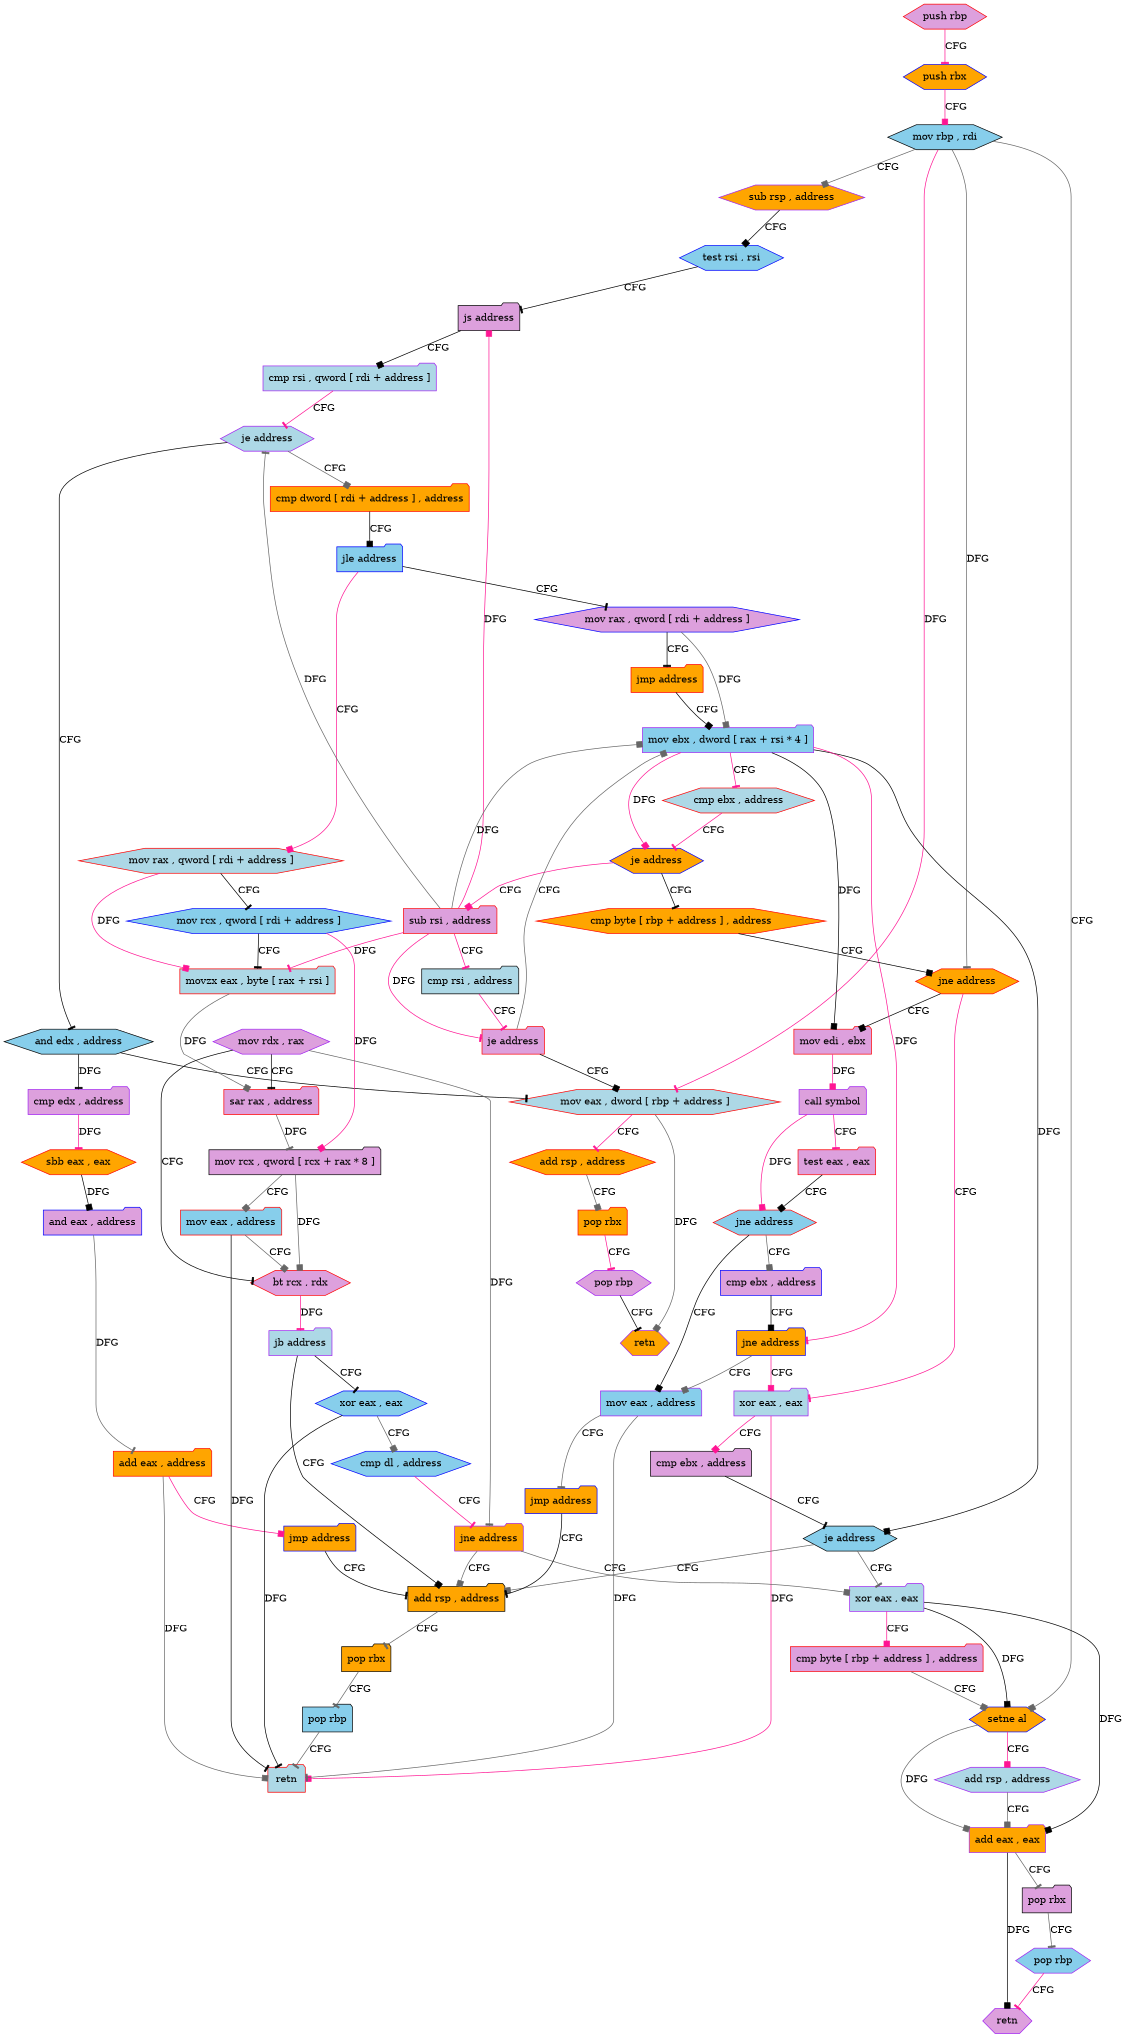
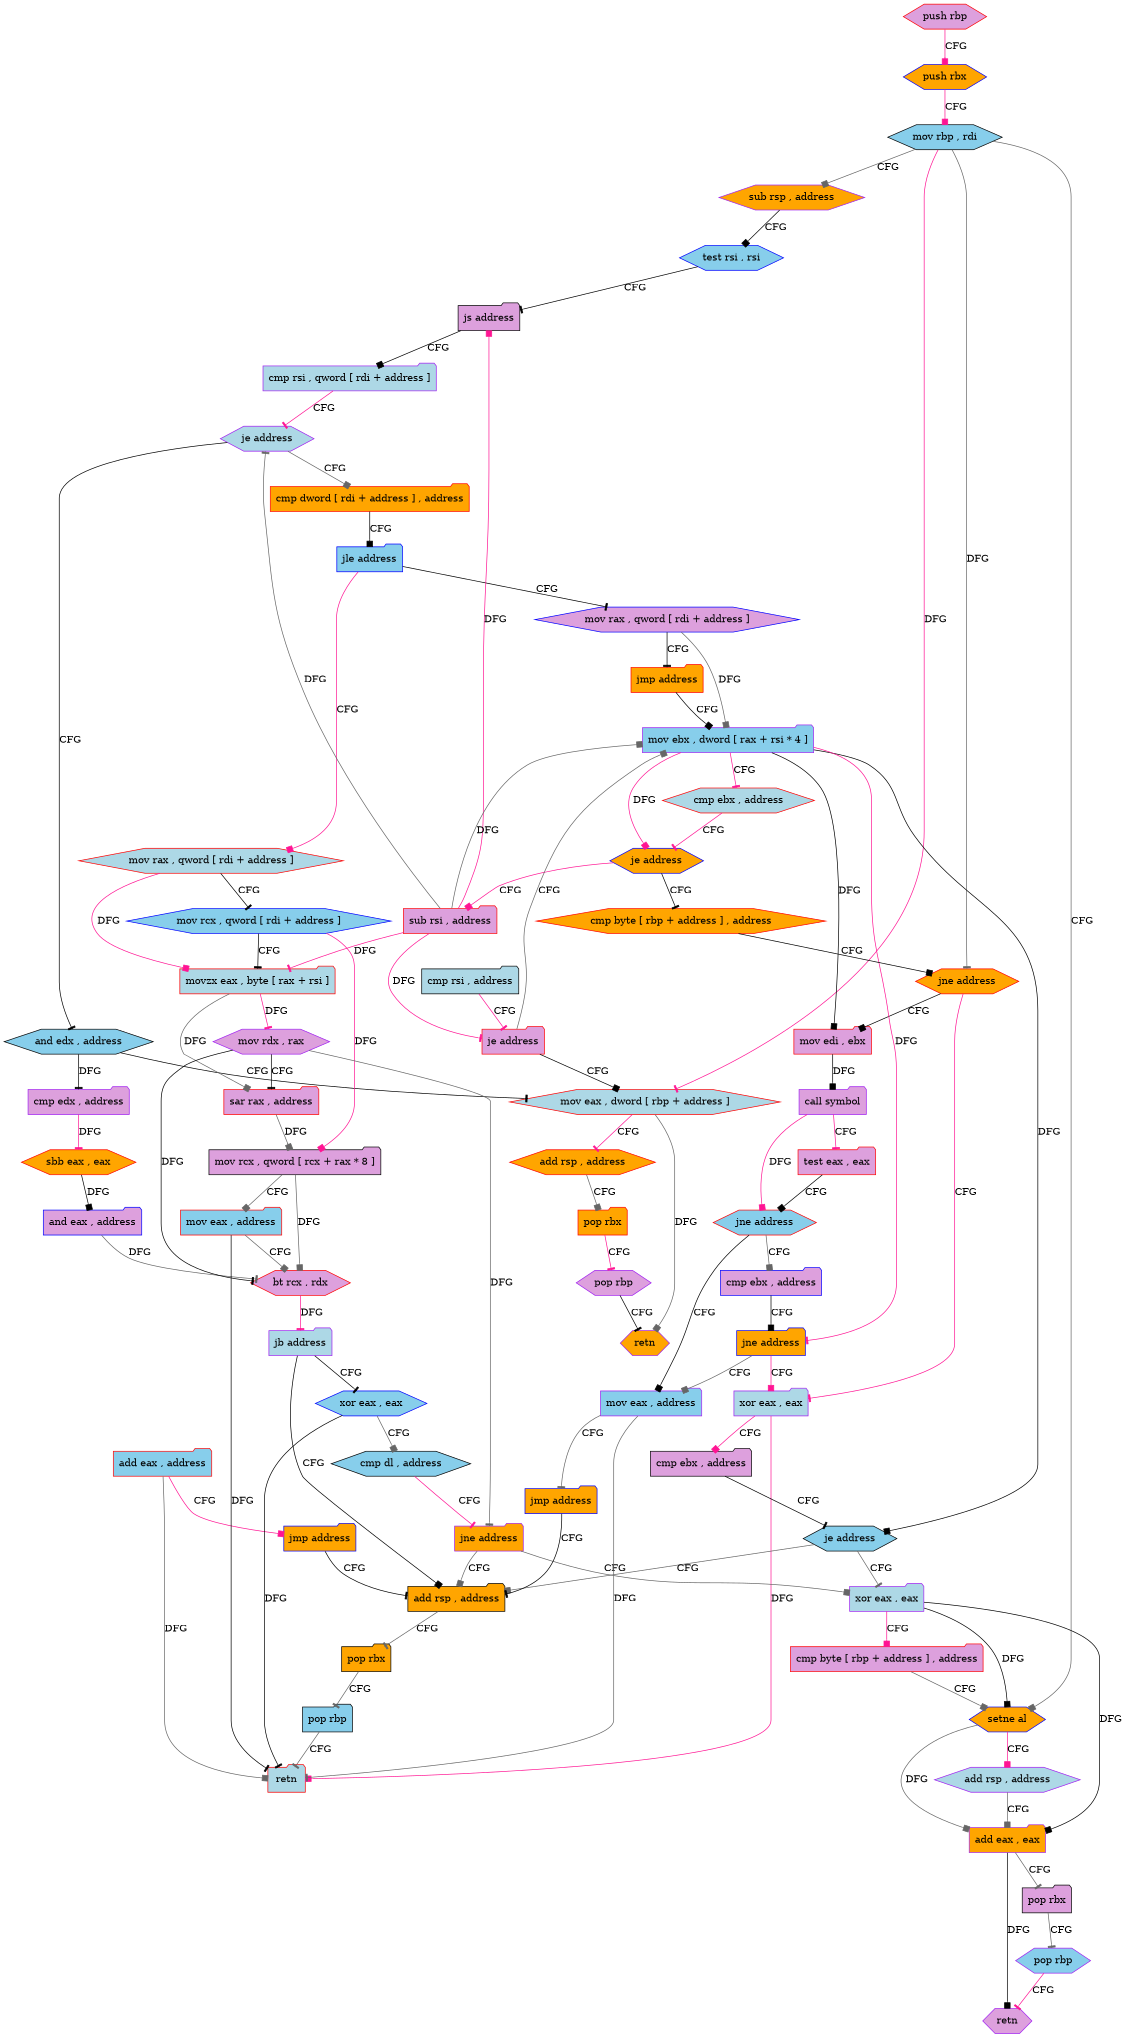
(945, 45) -> (945, 45)
(460, 949) -> none
none -> (264, 1010)
(833, 1068) -> (833, 1068)
(282, 1130) -> (282, 1130)
(173, 1162) -> (173, 1162)
(96, 1350) -> (173, 1269)
(163, 1464) -> (163, 1464)
(401, 1464) -> (401, 1464)
